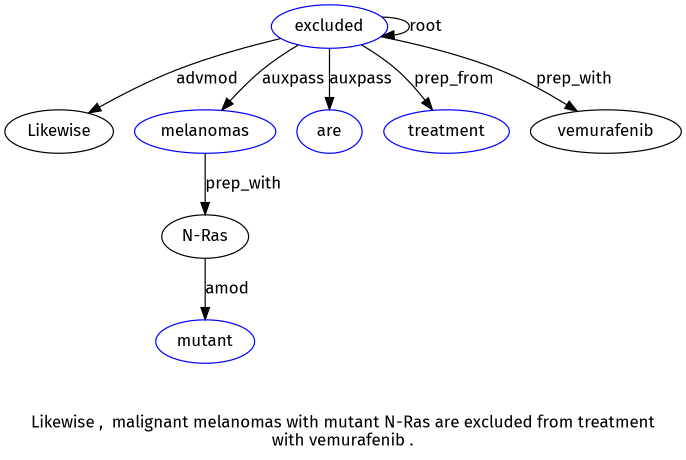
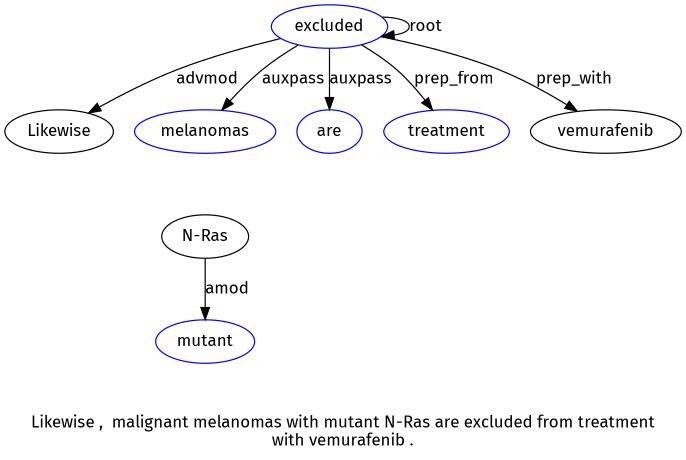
(205, 178) -> none
